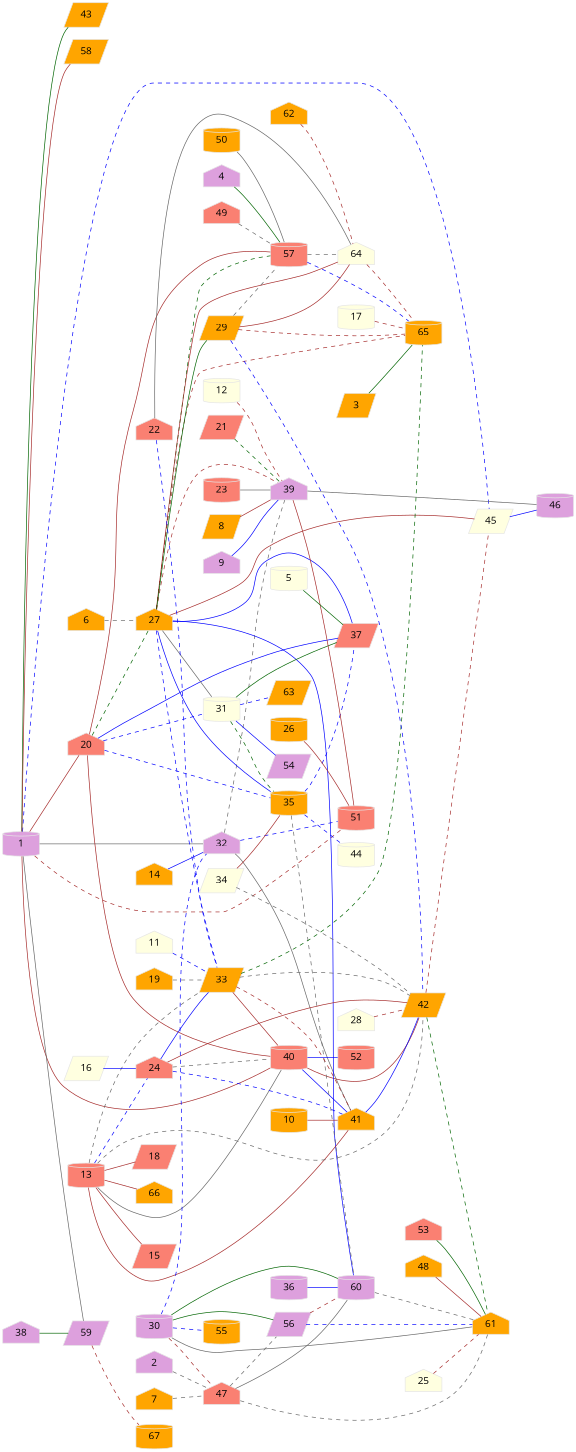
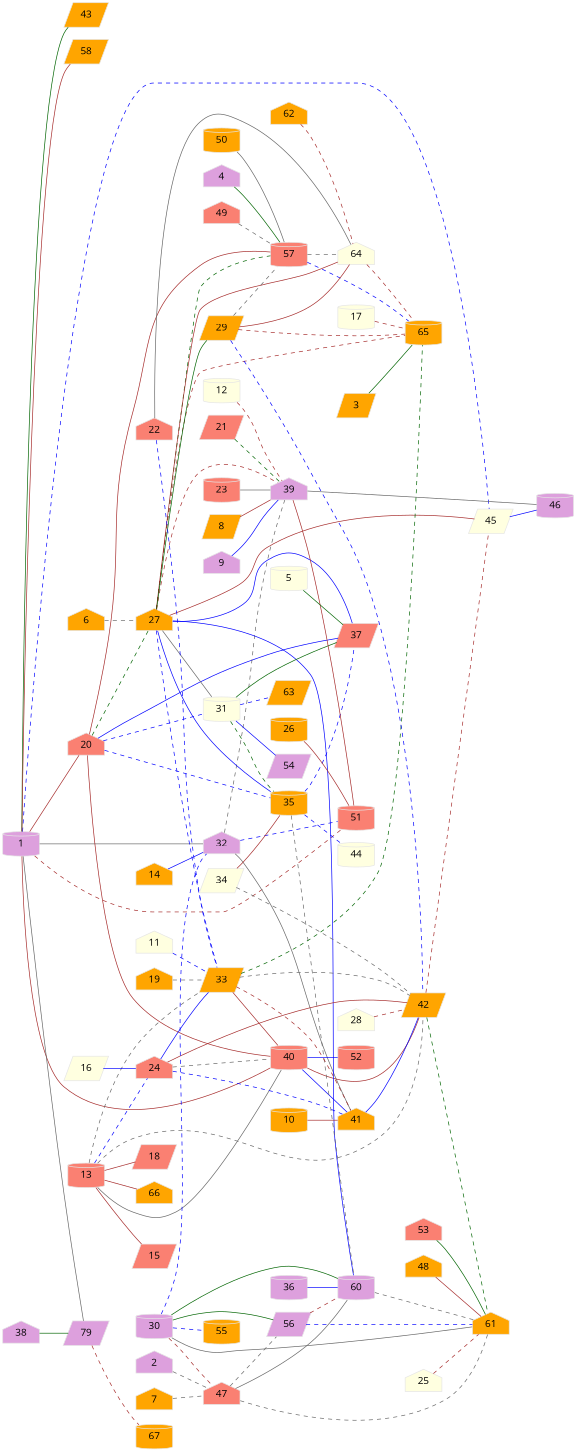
(213, 1257) -> none
(86, 1333) -> (86, 1333)
